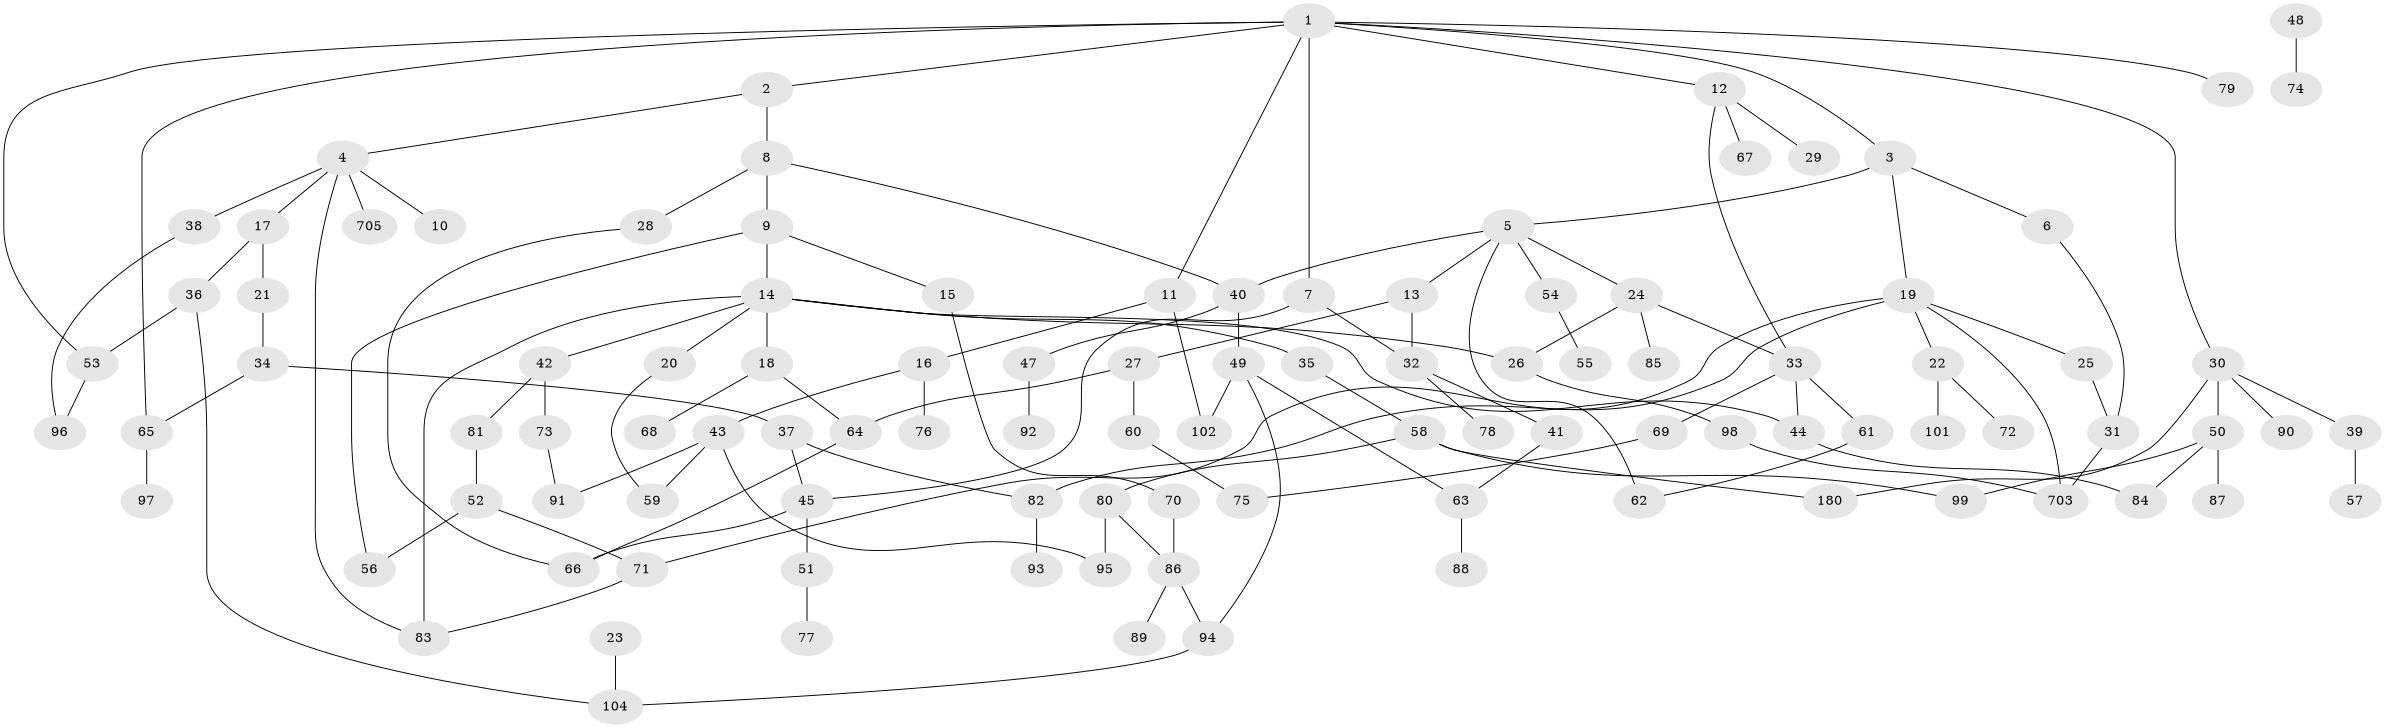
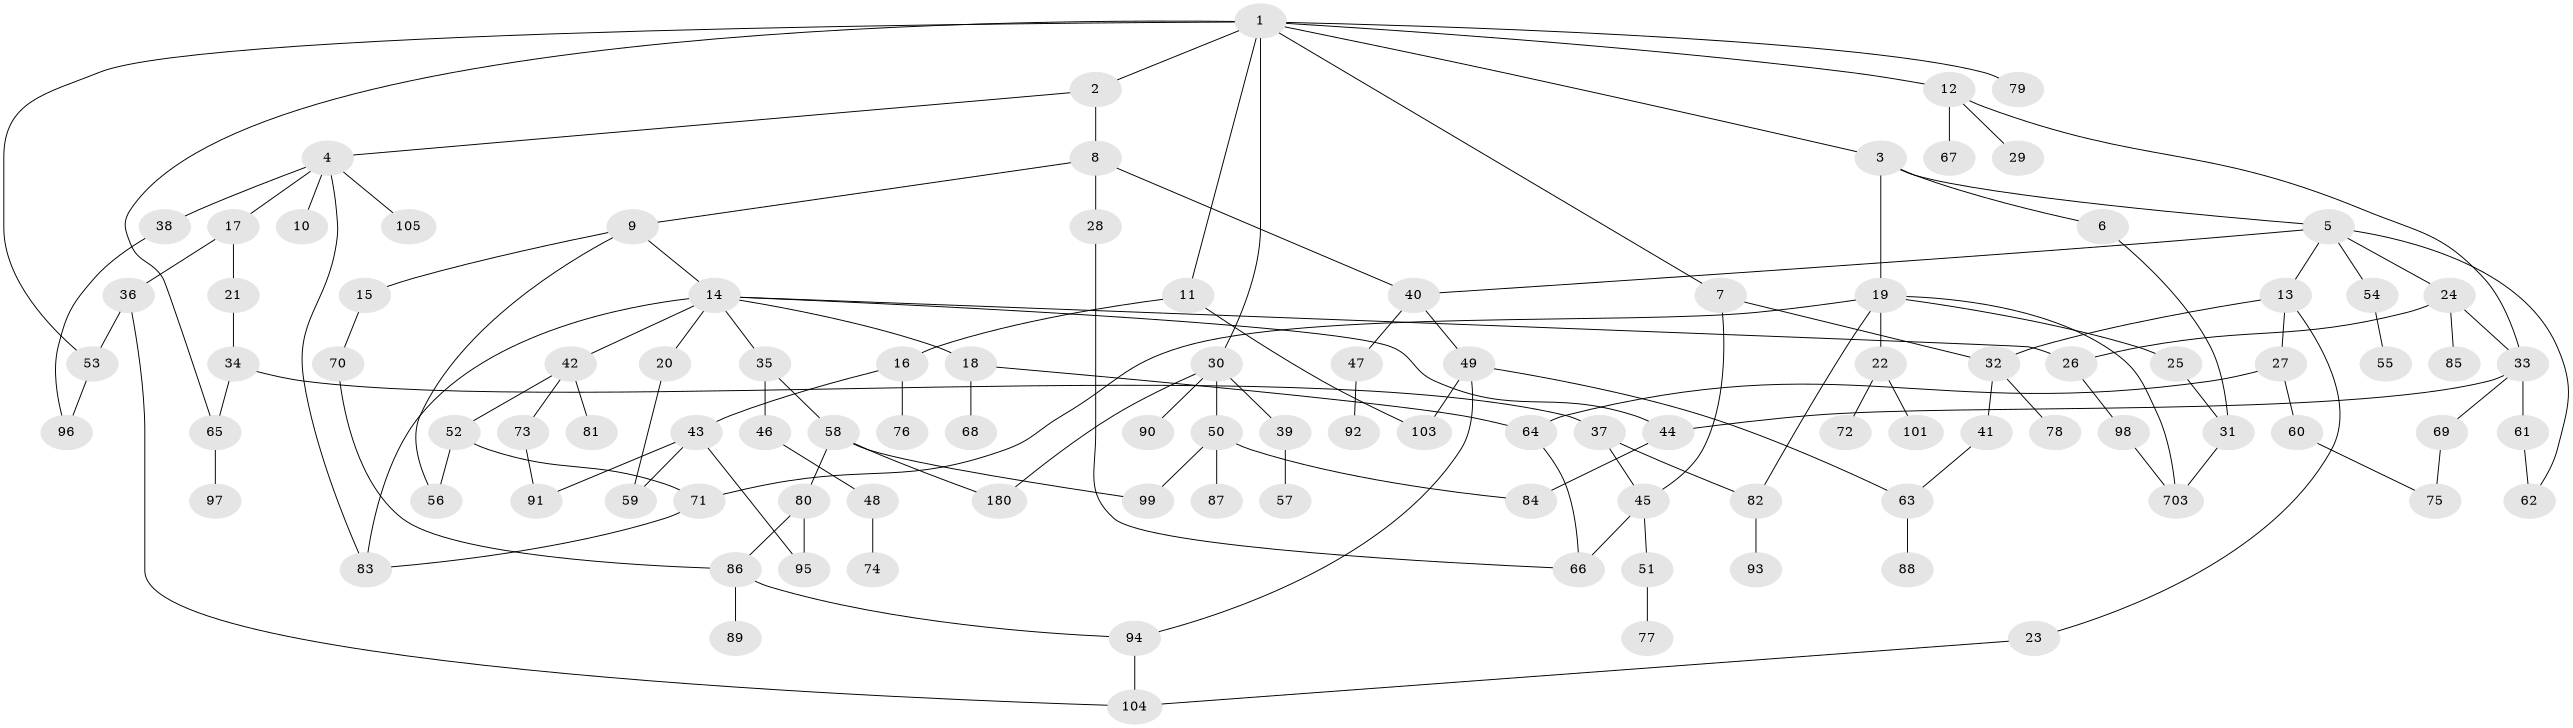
(370, 227) -> (409, 227)
none -> (765, 433)
(1204, 433) -> (1424, 433)
(476, 467) -> (513, 398)
none -> (2272, 521)
